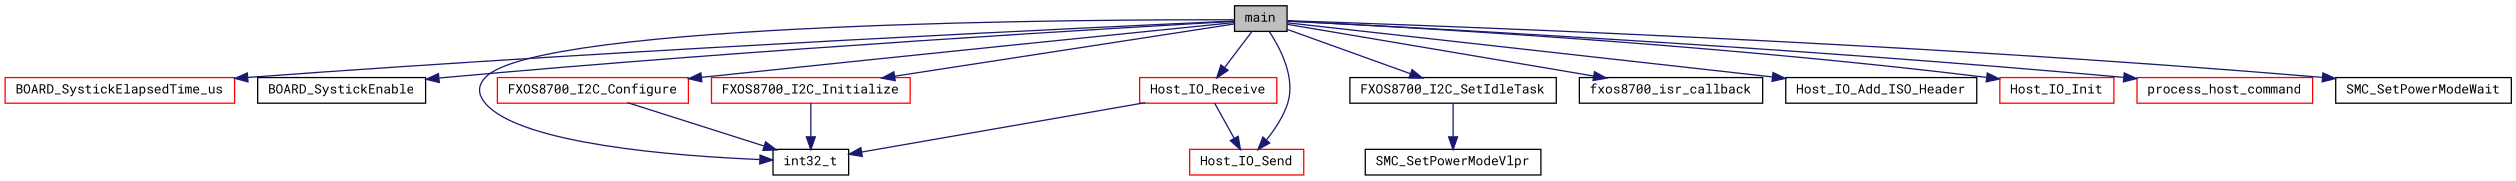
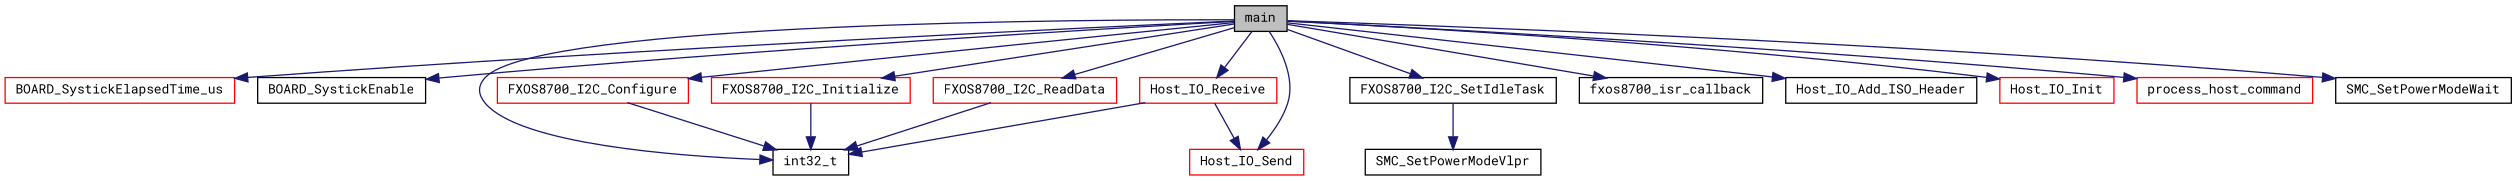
none -> (1025, 90)
